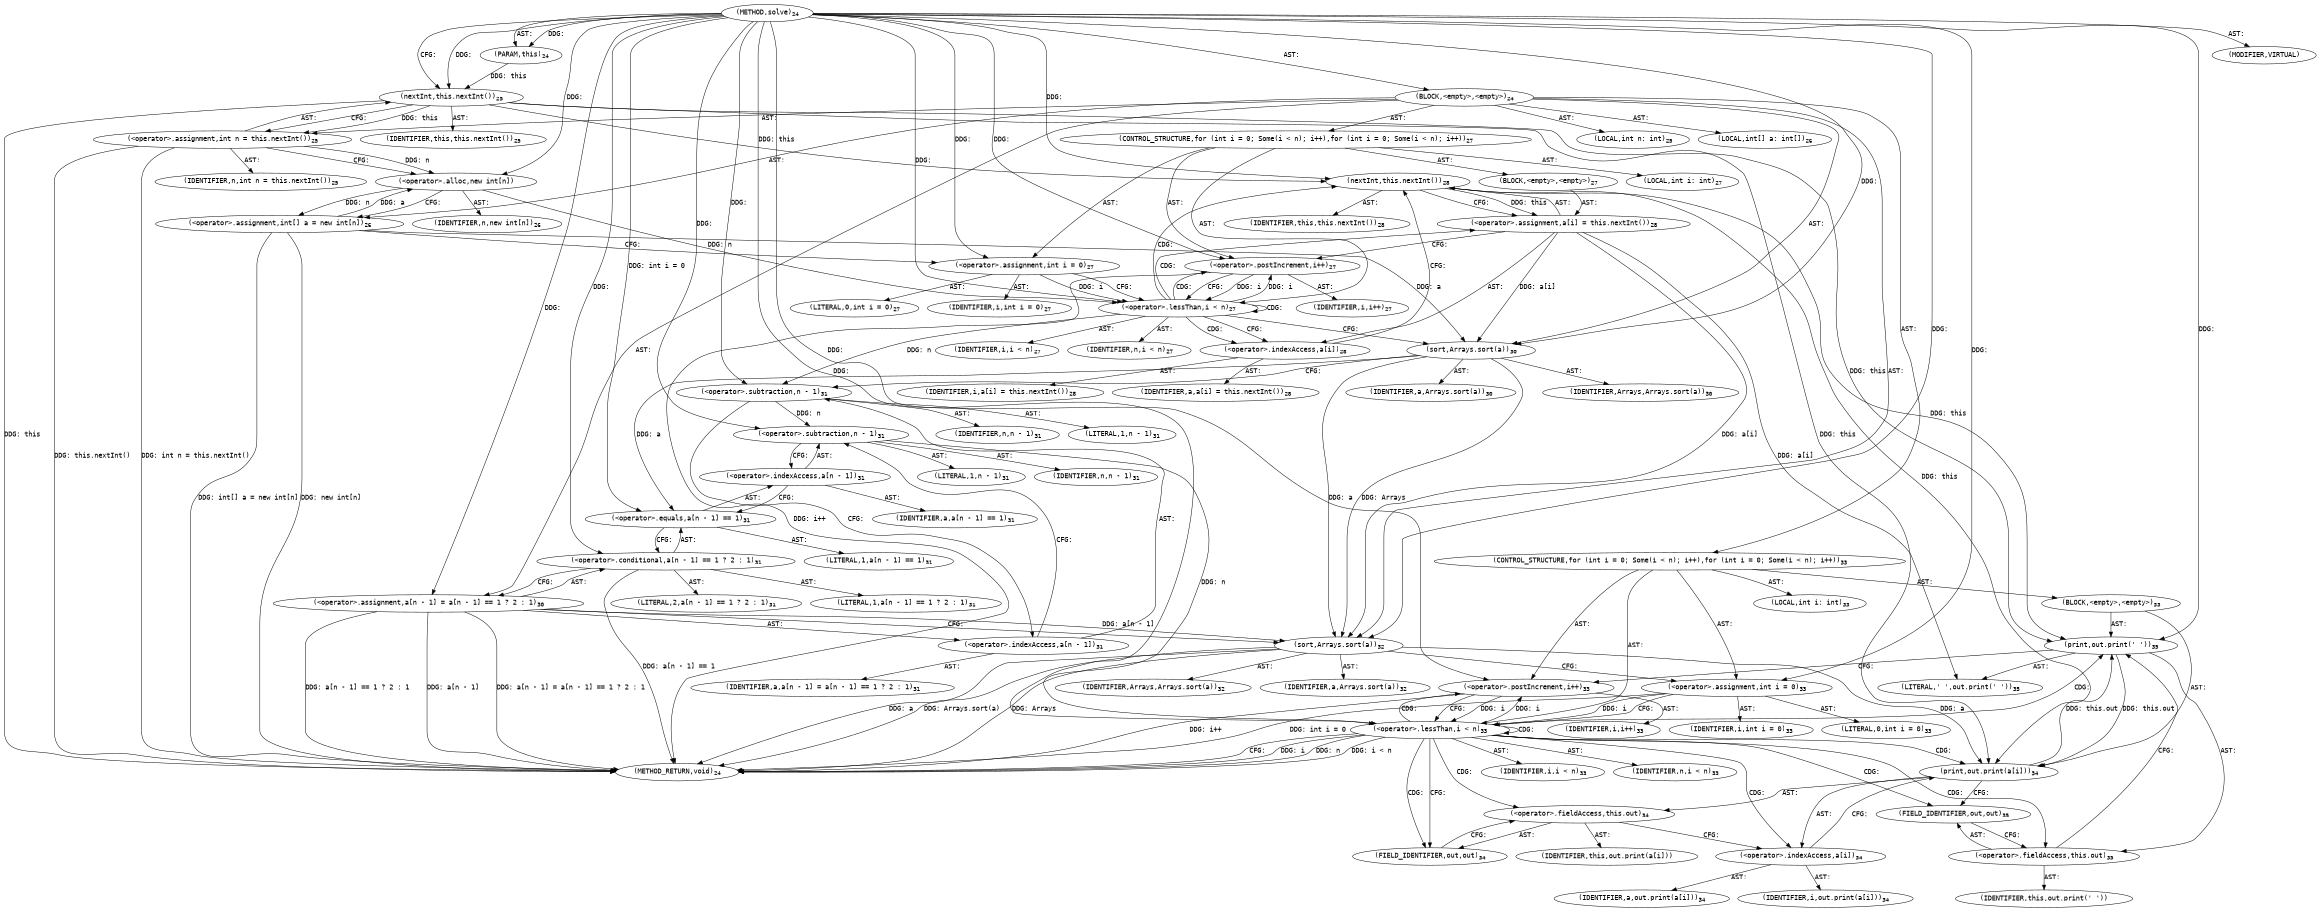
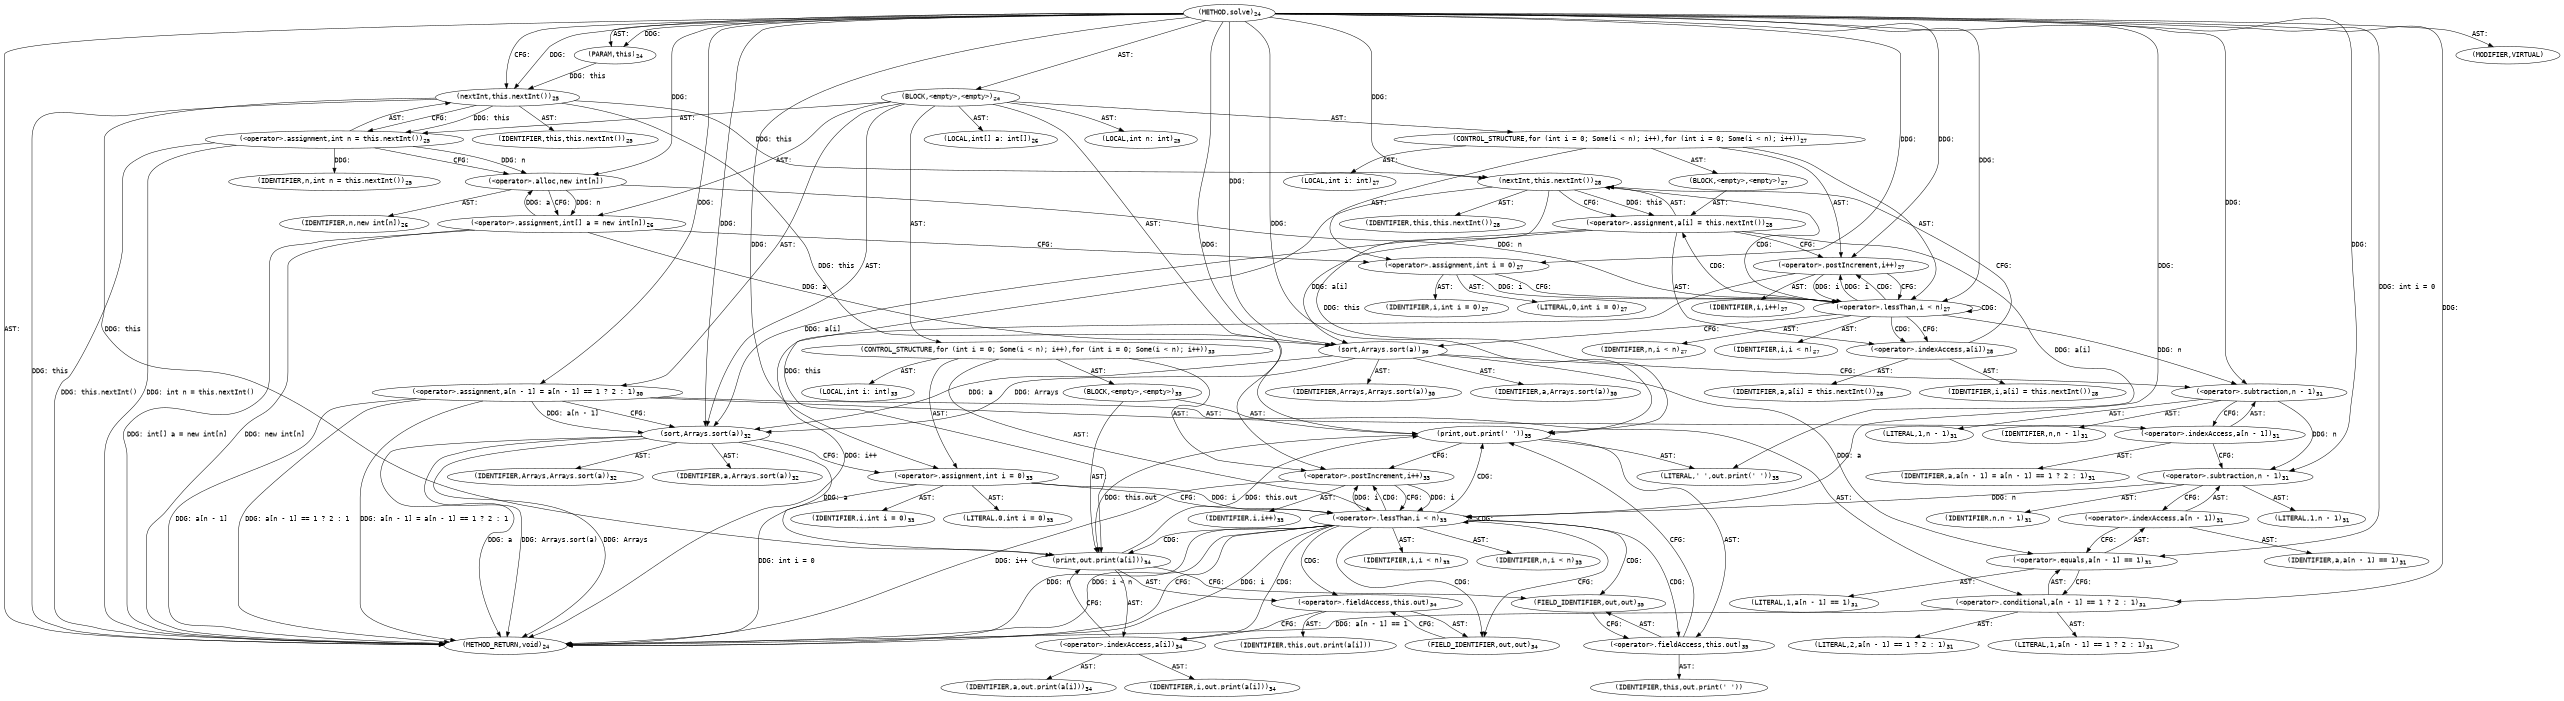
none -> (95, 41)
(254, 161) -> (345, 161)
(545, 576) -> none
